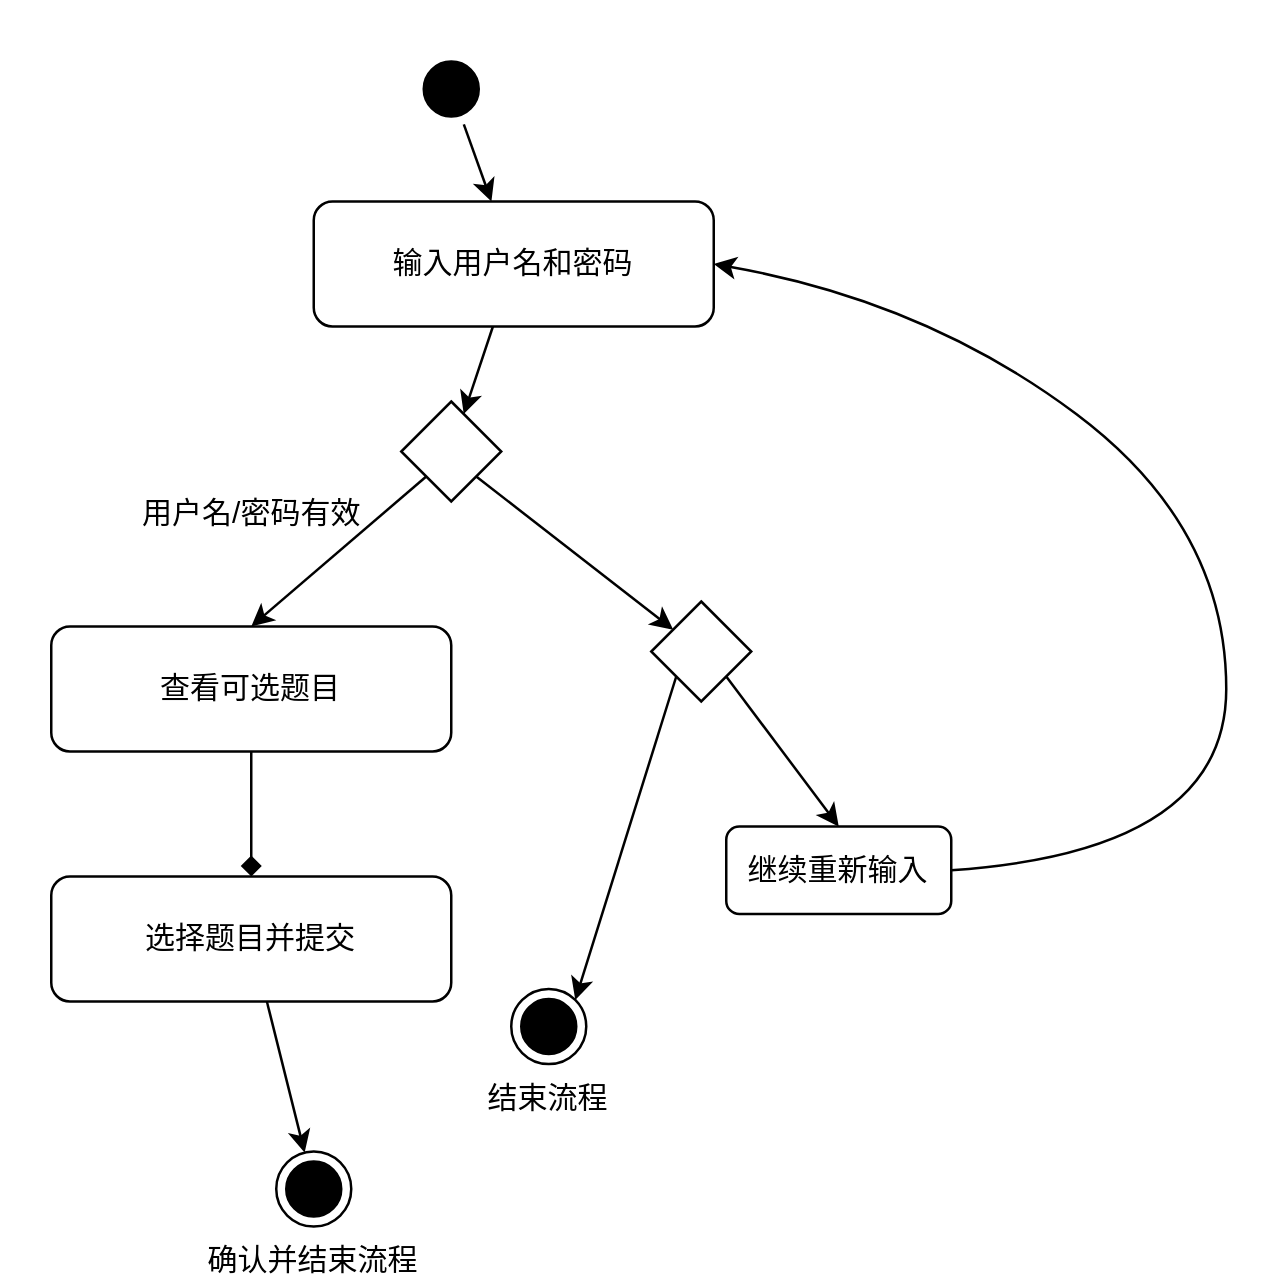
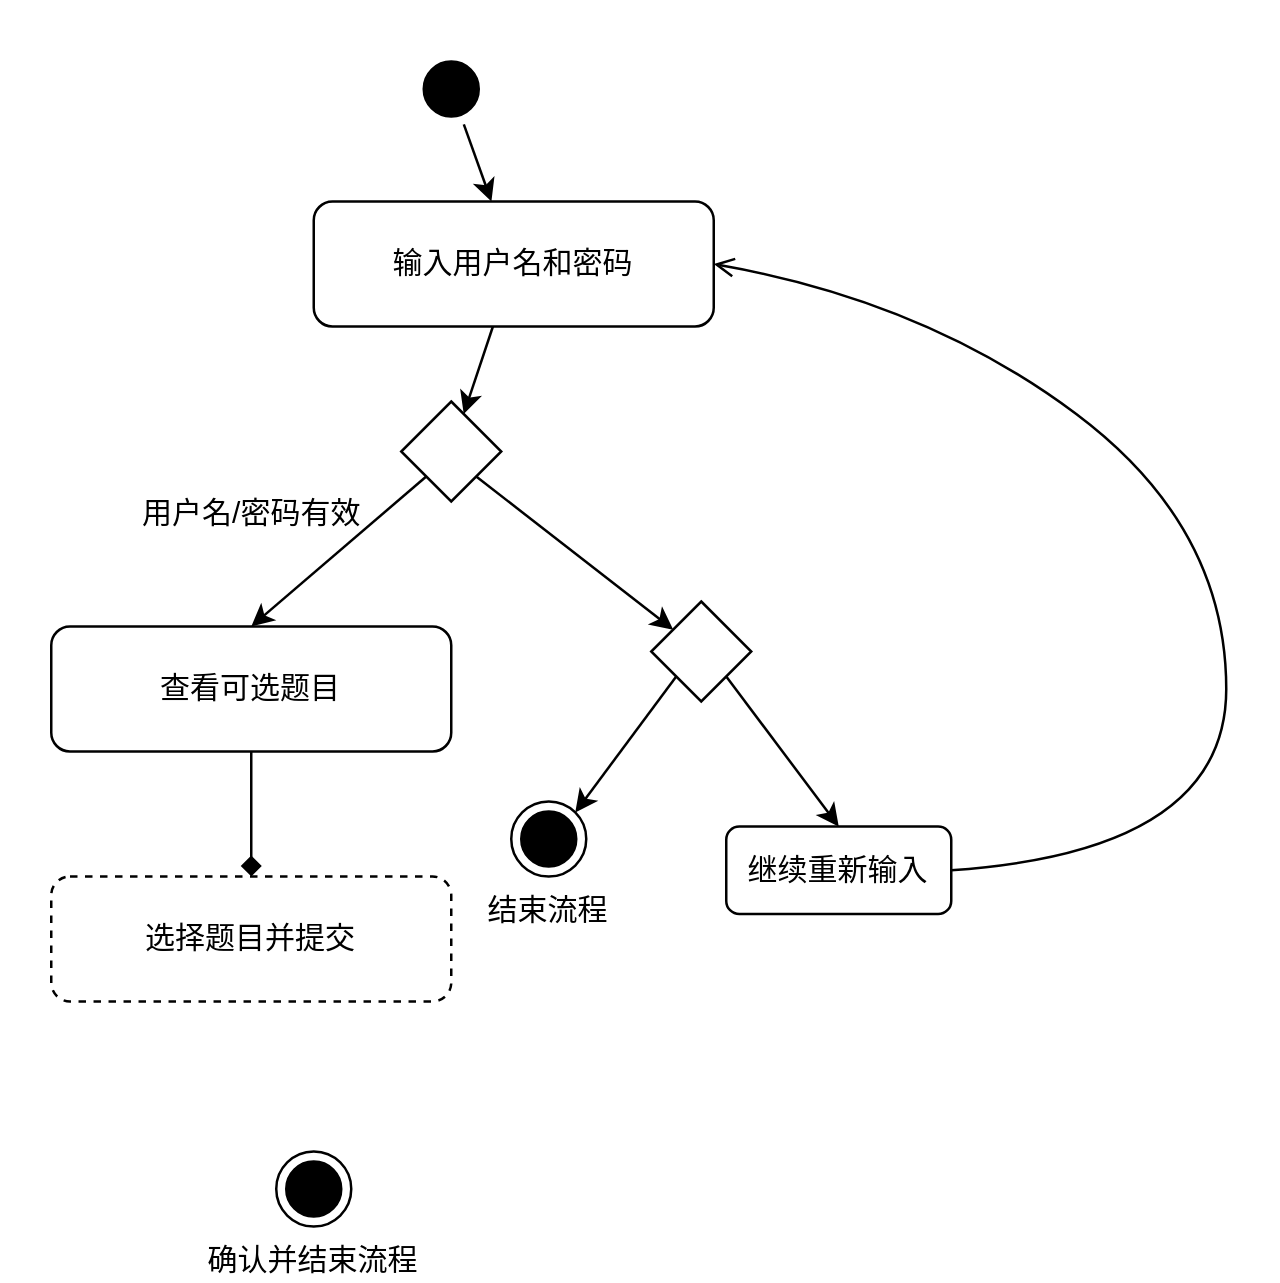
(731, 267) -> (727, 266)
(251, 939) -> (251, 939)
(549, 1026) -> (549, 839)
(284, 1069) -> none
